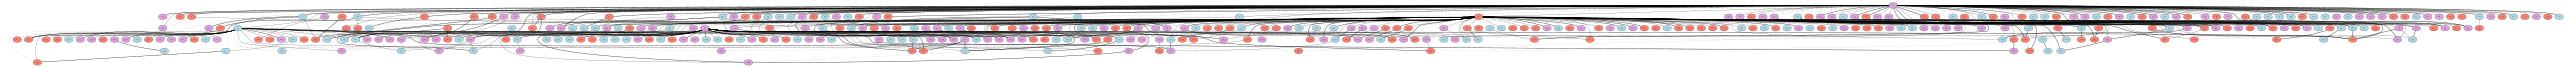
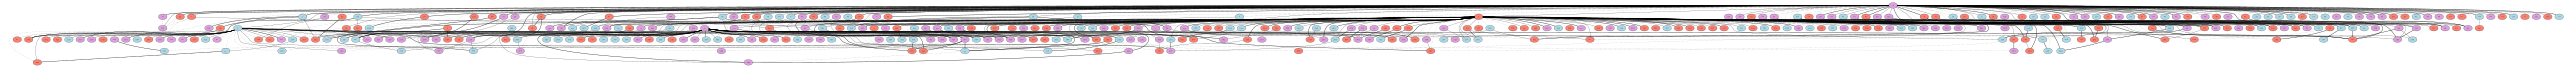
(1566, 9) -> (1566, 9)
(1371, 20) -> (1371, 20)
(1702, 20) -> (1702, 20)
(2103, 24) -> (2104, 21)
(1230, 28) -> (1230, 28)
(1501, 28) -> none
(2375, 28) -> (2375, 28)
(804, 32) -> (835, 32)
(2414, 34) -> (2407, 34)
(459, 40) -> (459, 40)
(1358, 47) -> (1358, 47)
